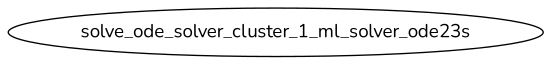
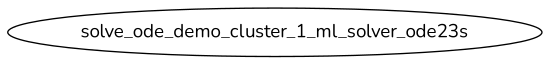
(276, 32) -> (275, 32)
